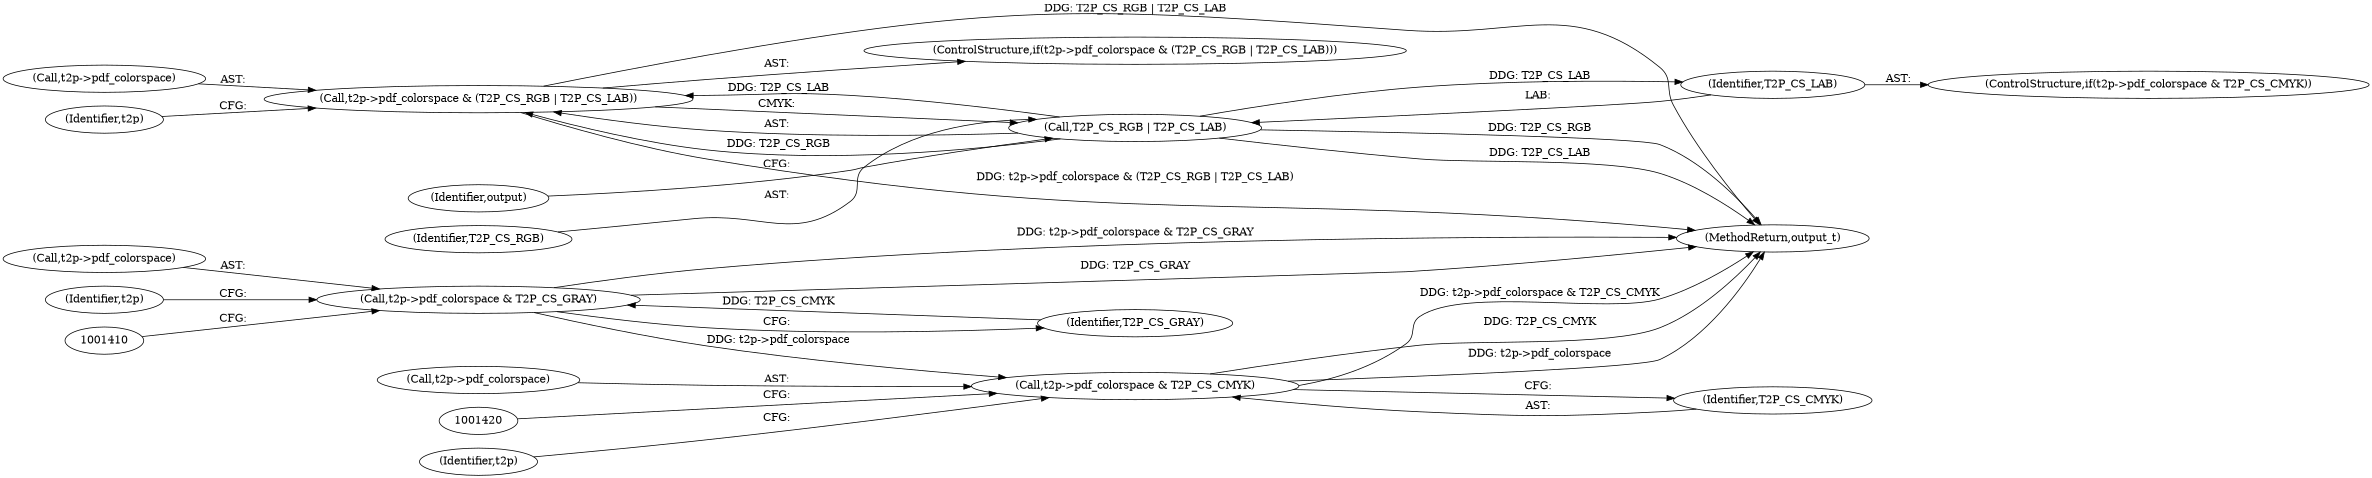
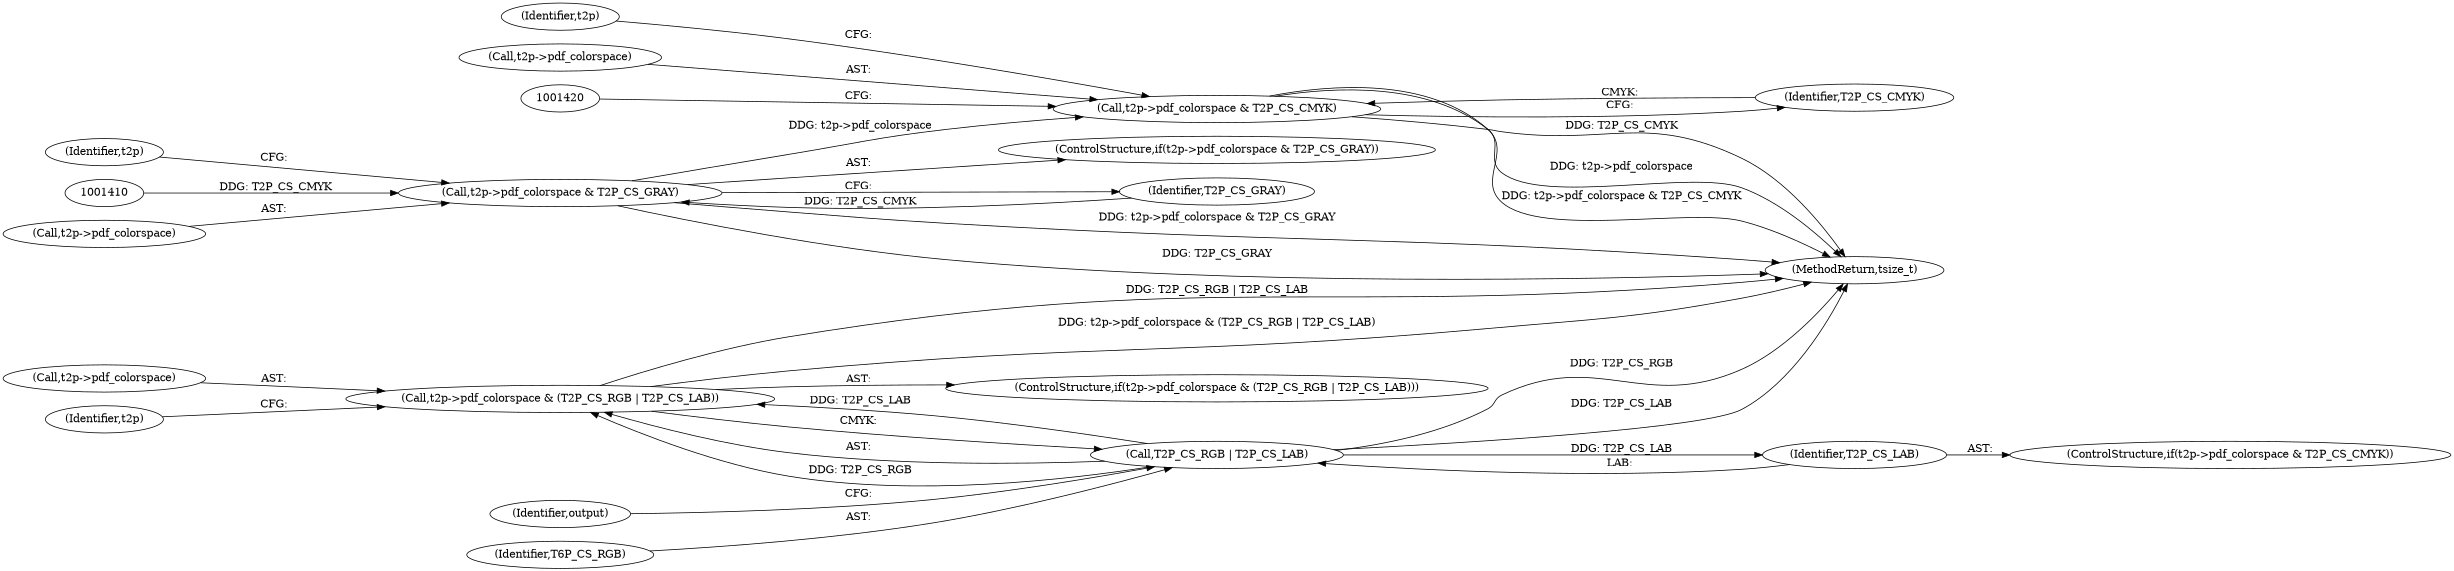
none -> (1217, 150)
(1773, 238) -> (1855, 270)
(479, 239) -> (560, 555)
(235, 319) -> (276, 187)
(1540, 406) -> (1622, 93)
